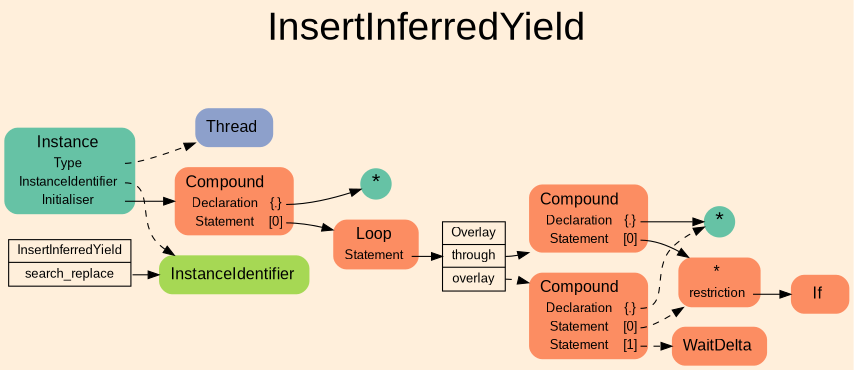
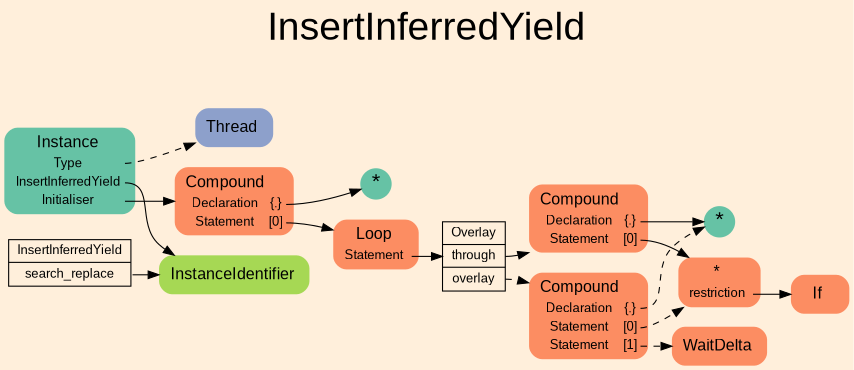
(68, 182) -> (68, 182)
(146, 213) -> (146, 213)
